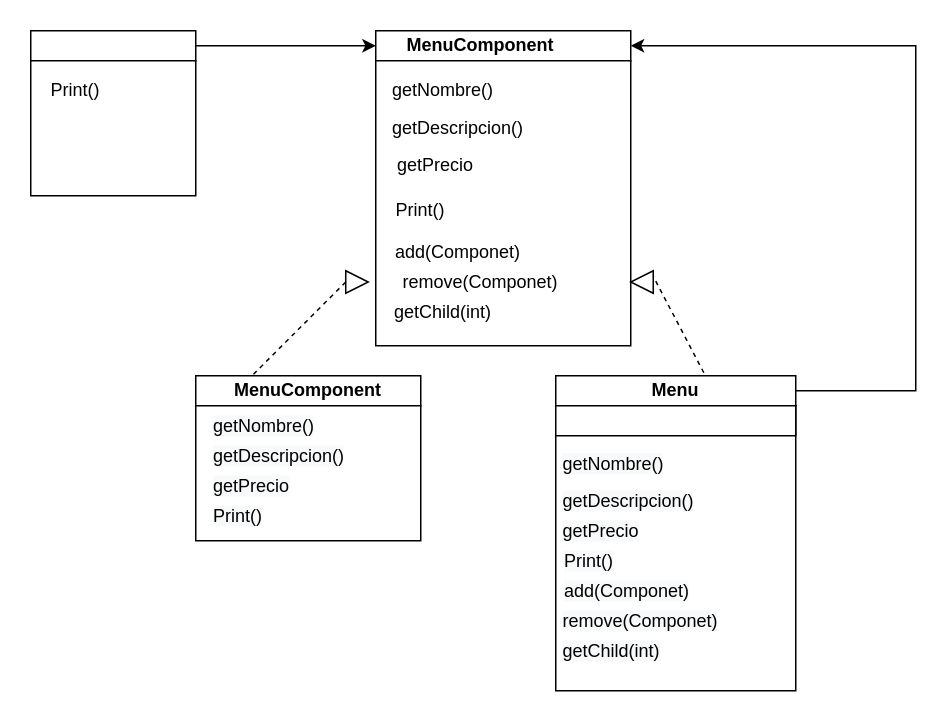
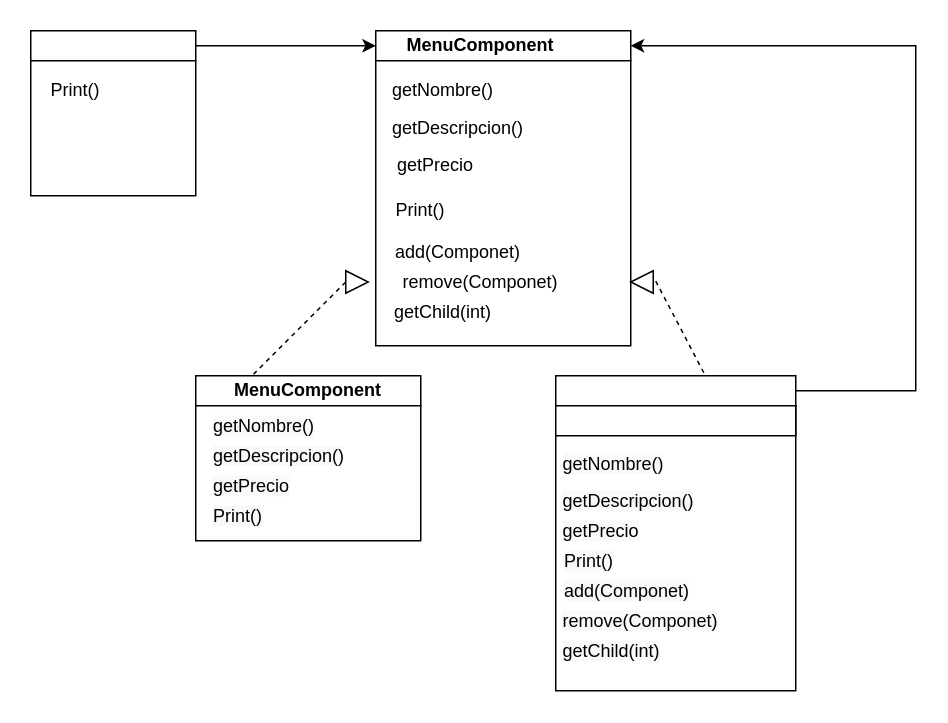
(676, 391) -> none
